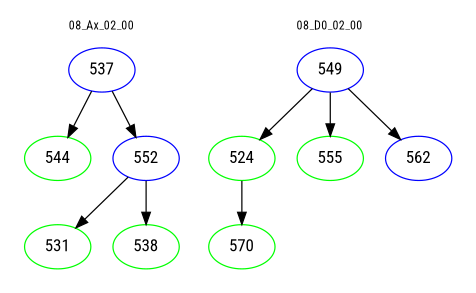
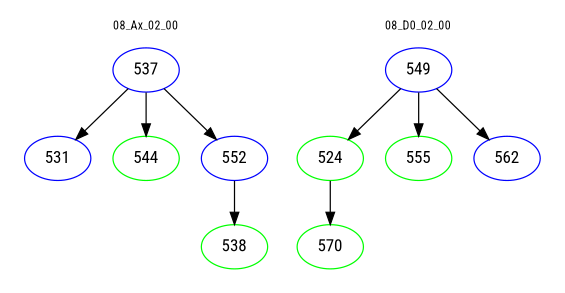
(106, 198) -> (106, 110)
(58, 247) -> (58, 158)
